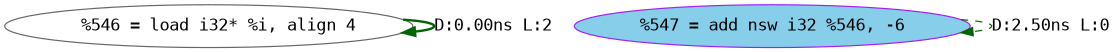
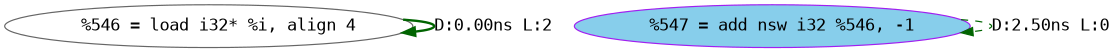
(772, 26) -> (772, 26)
